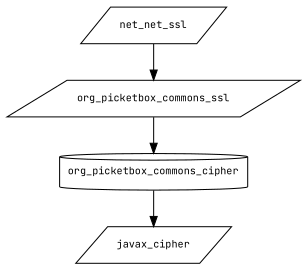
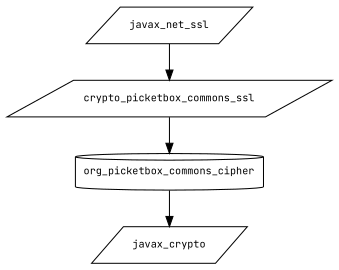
(154, 25) -> (169, 25)
(154, 99) -> (169, 99)
(154, 245) -> (169, 245)
